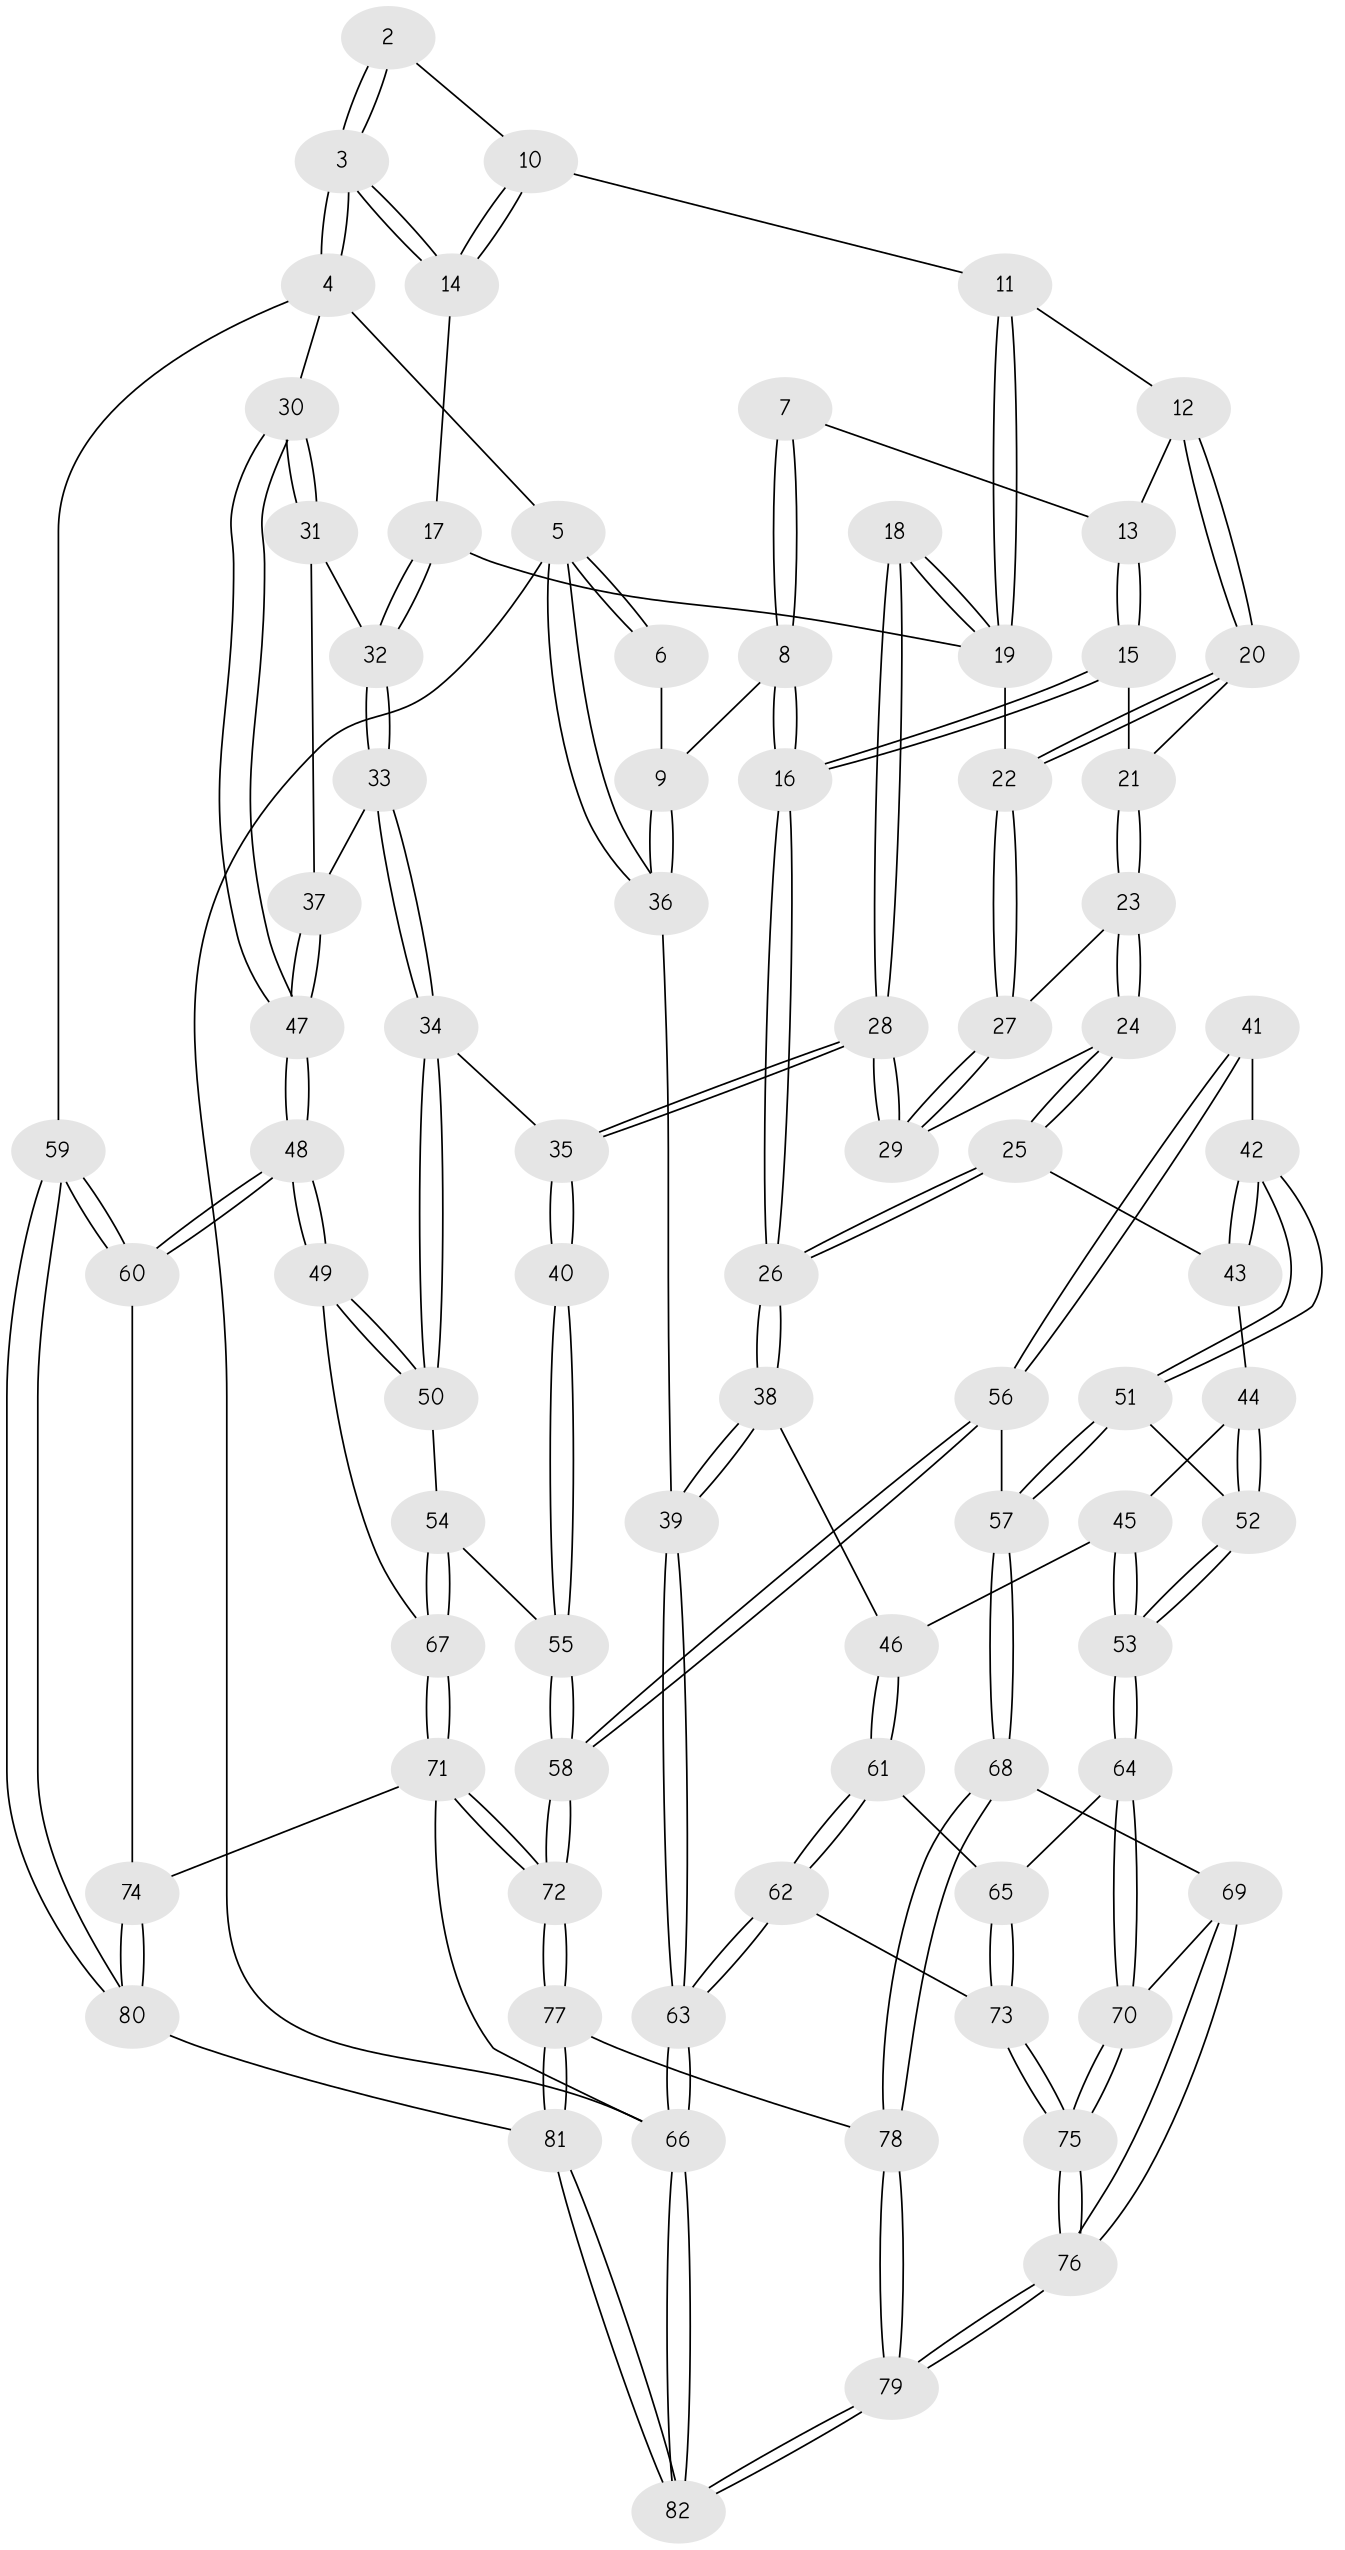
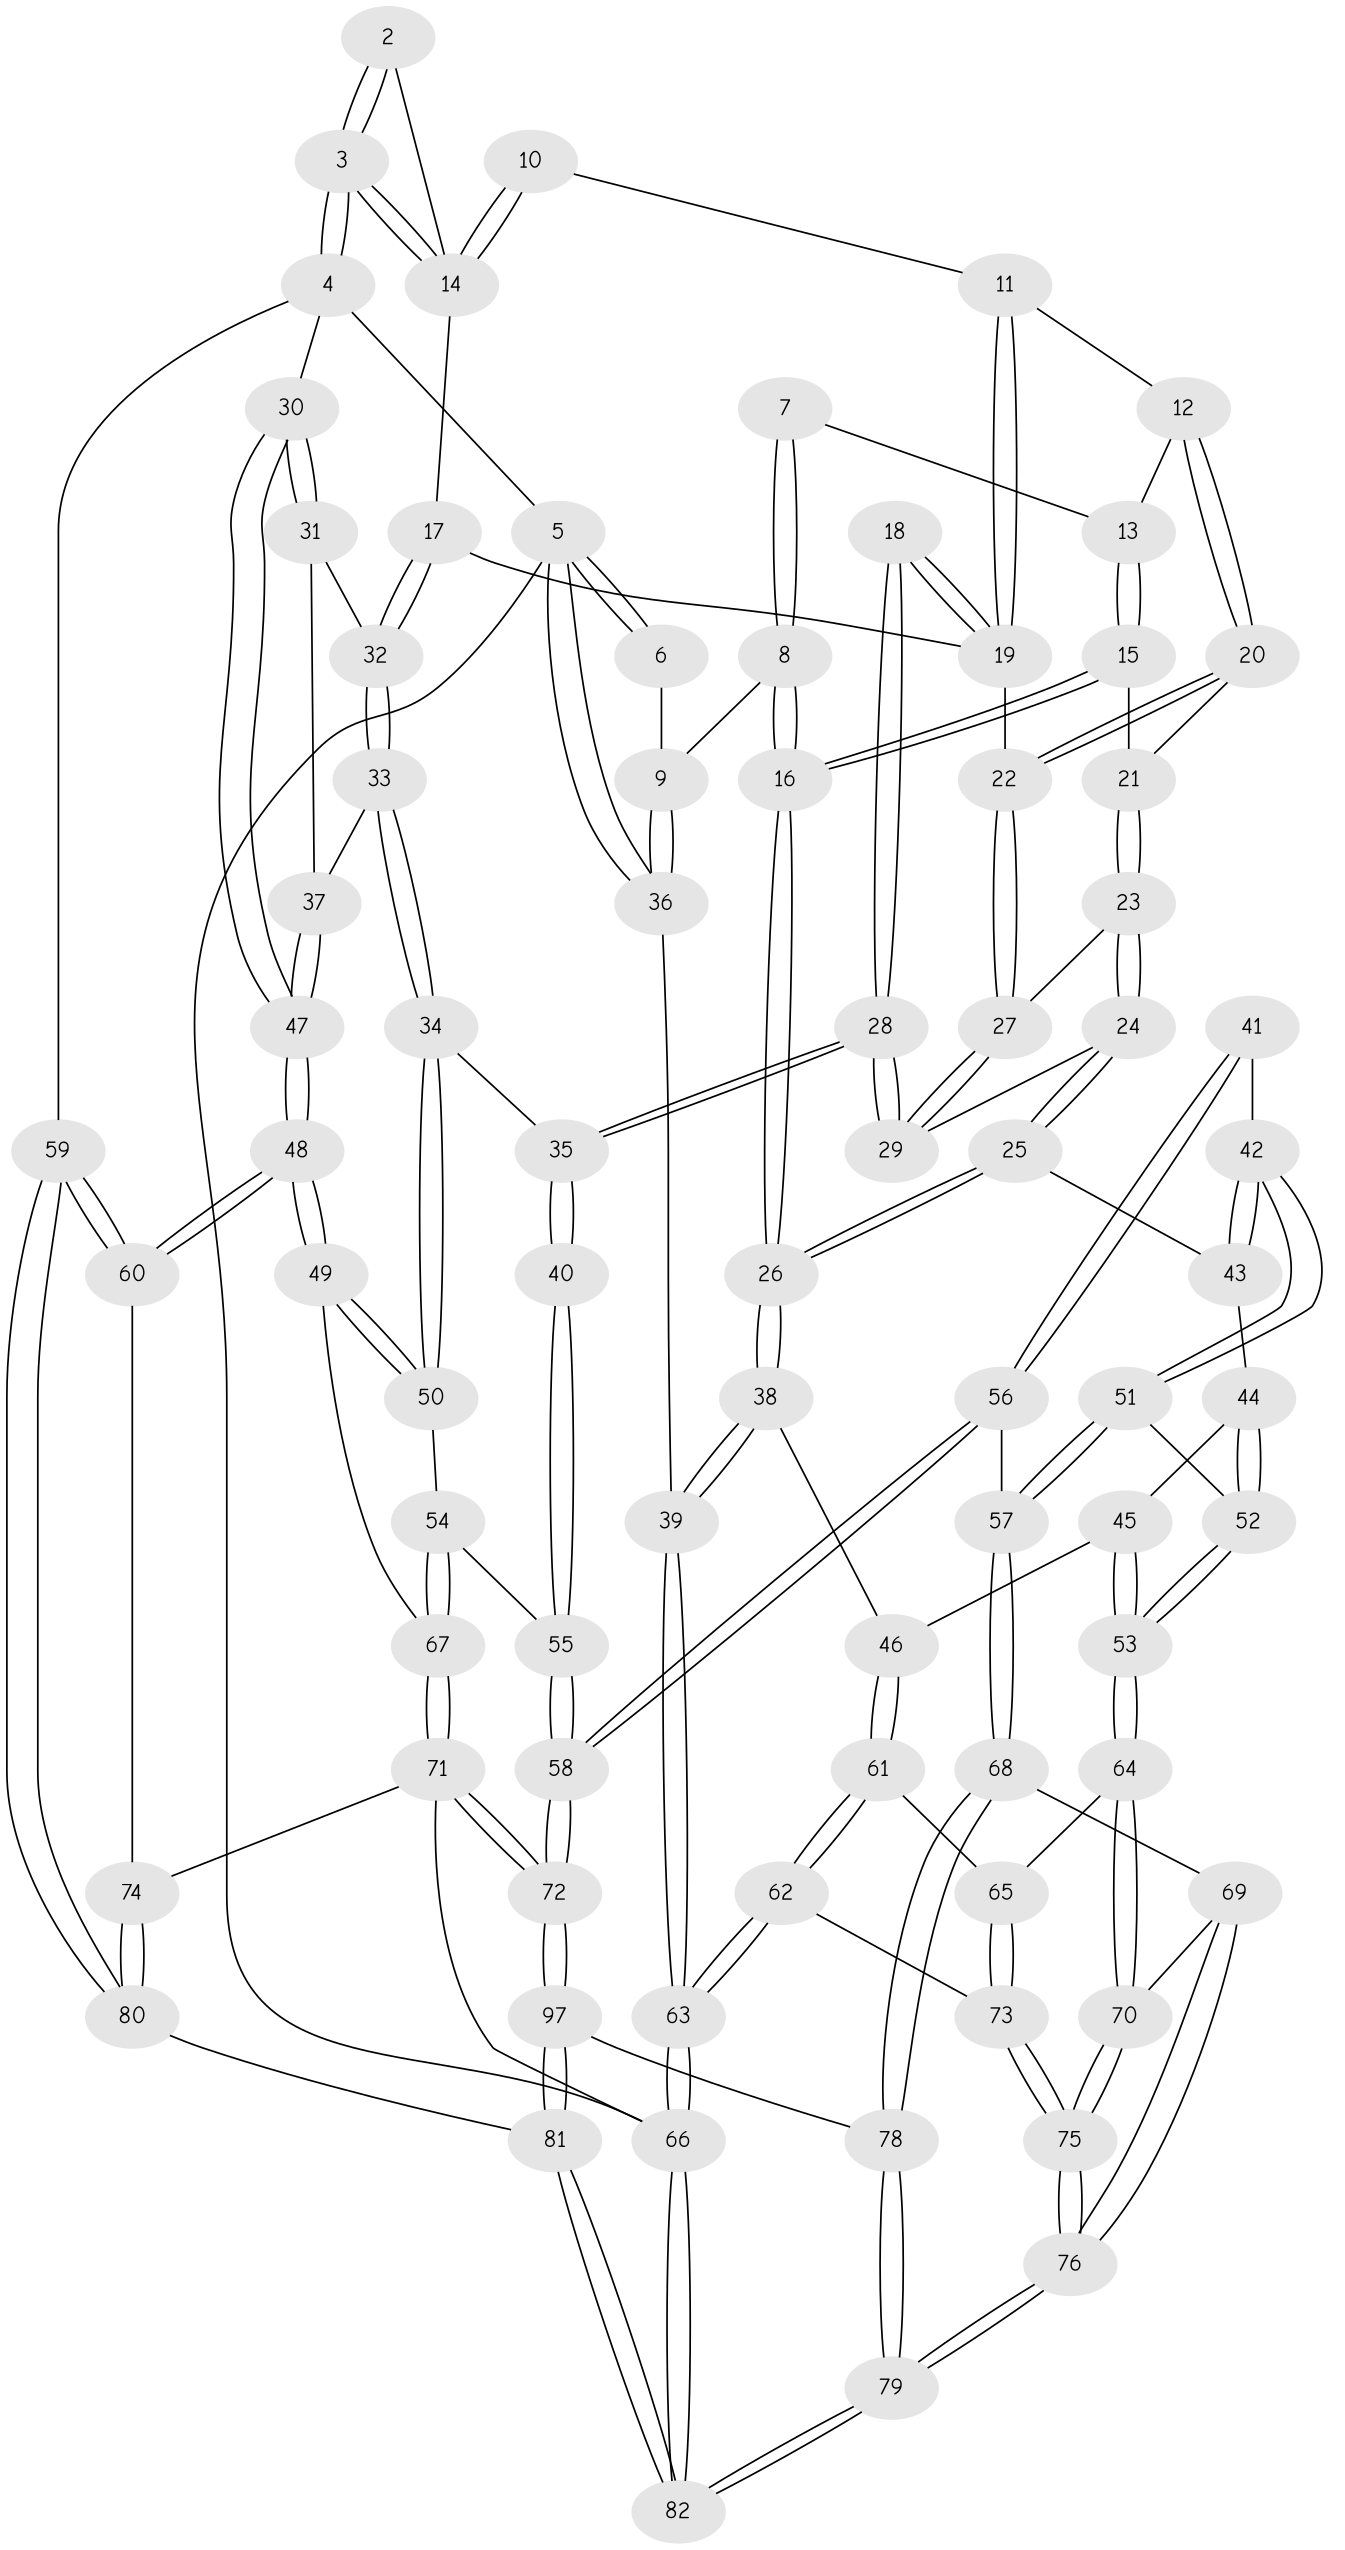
(460, 100) -> (420, 162)
(555, 2017) -> (555, 2017)
